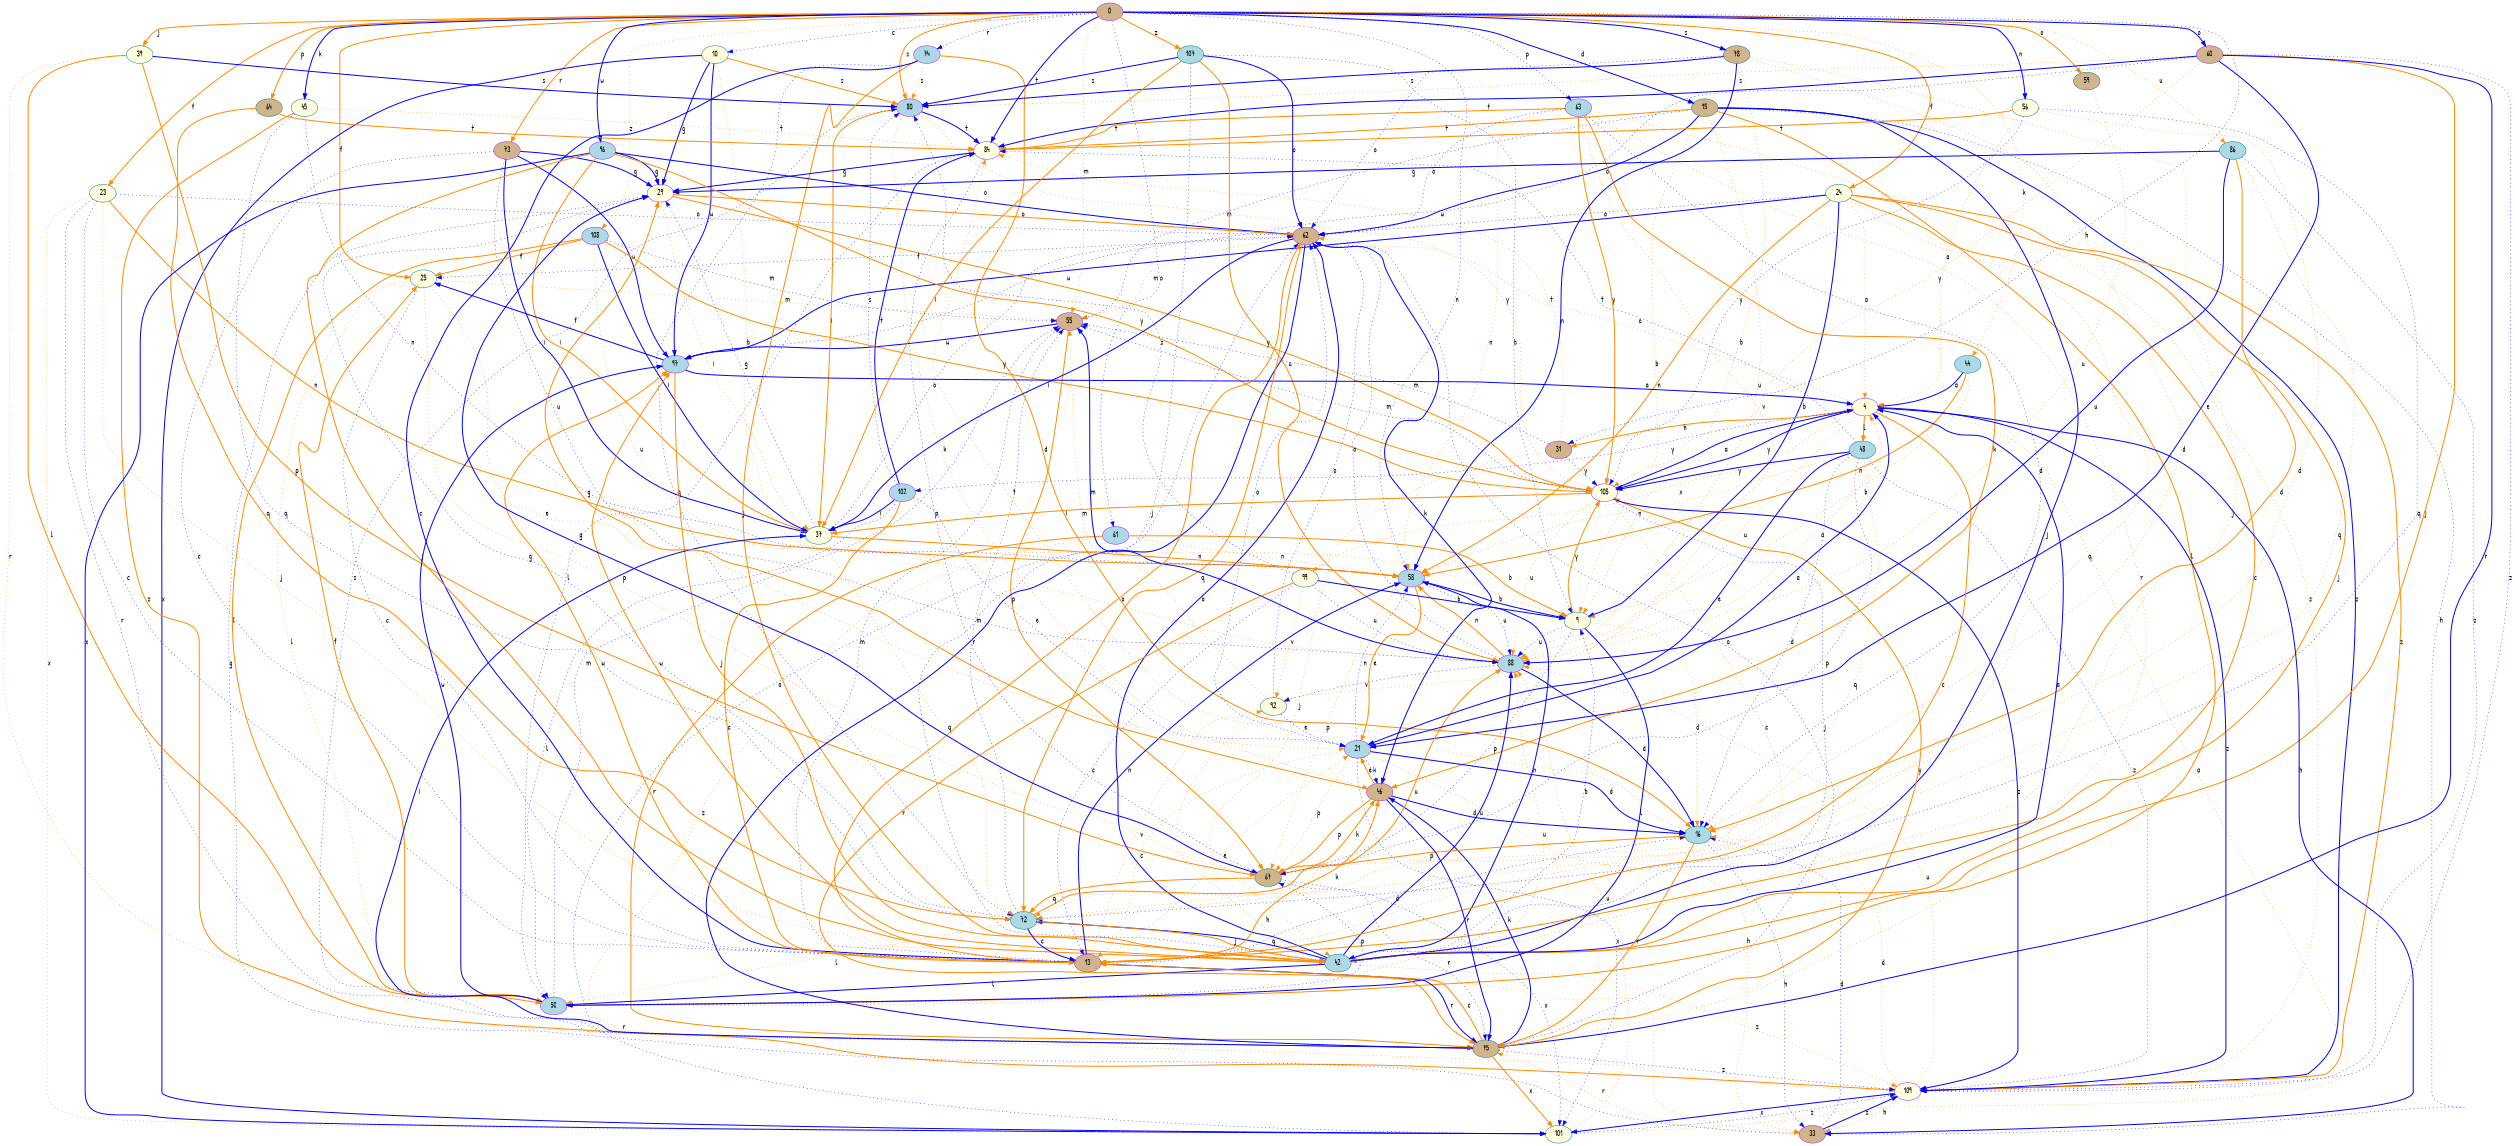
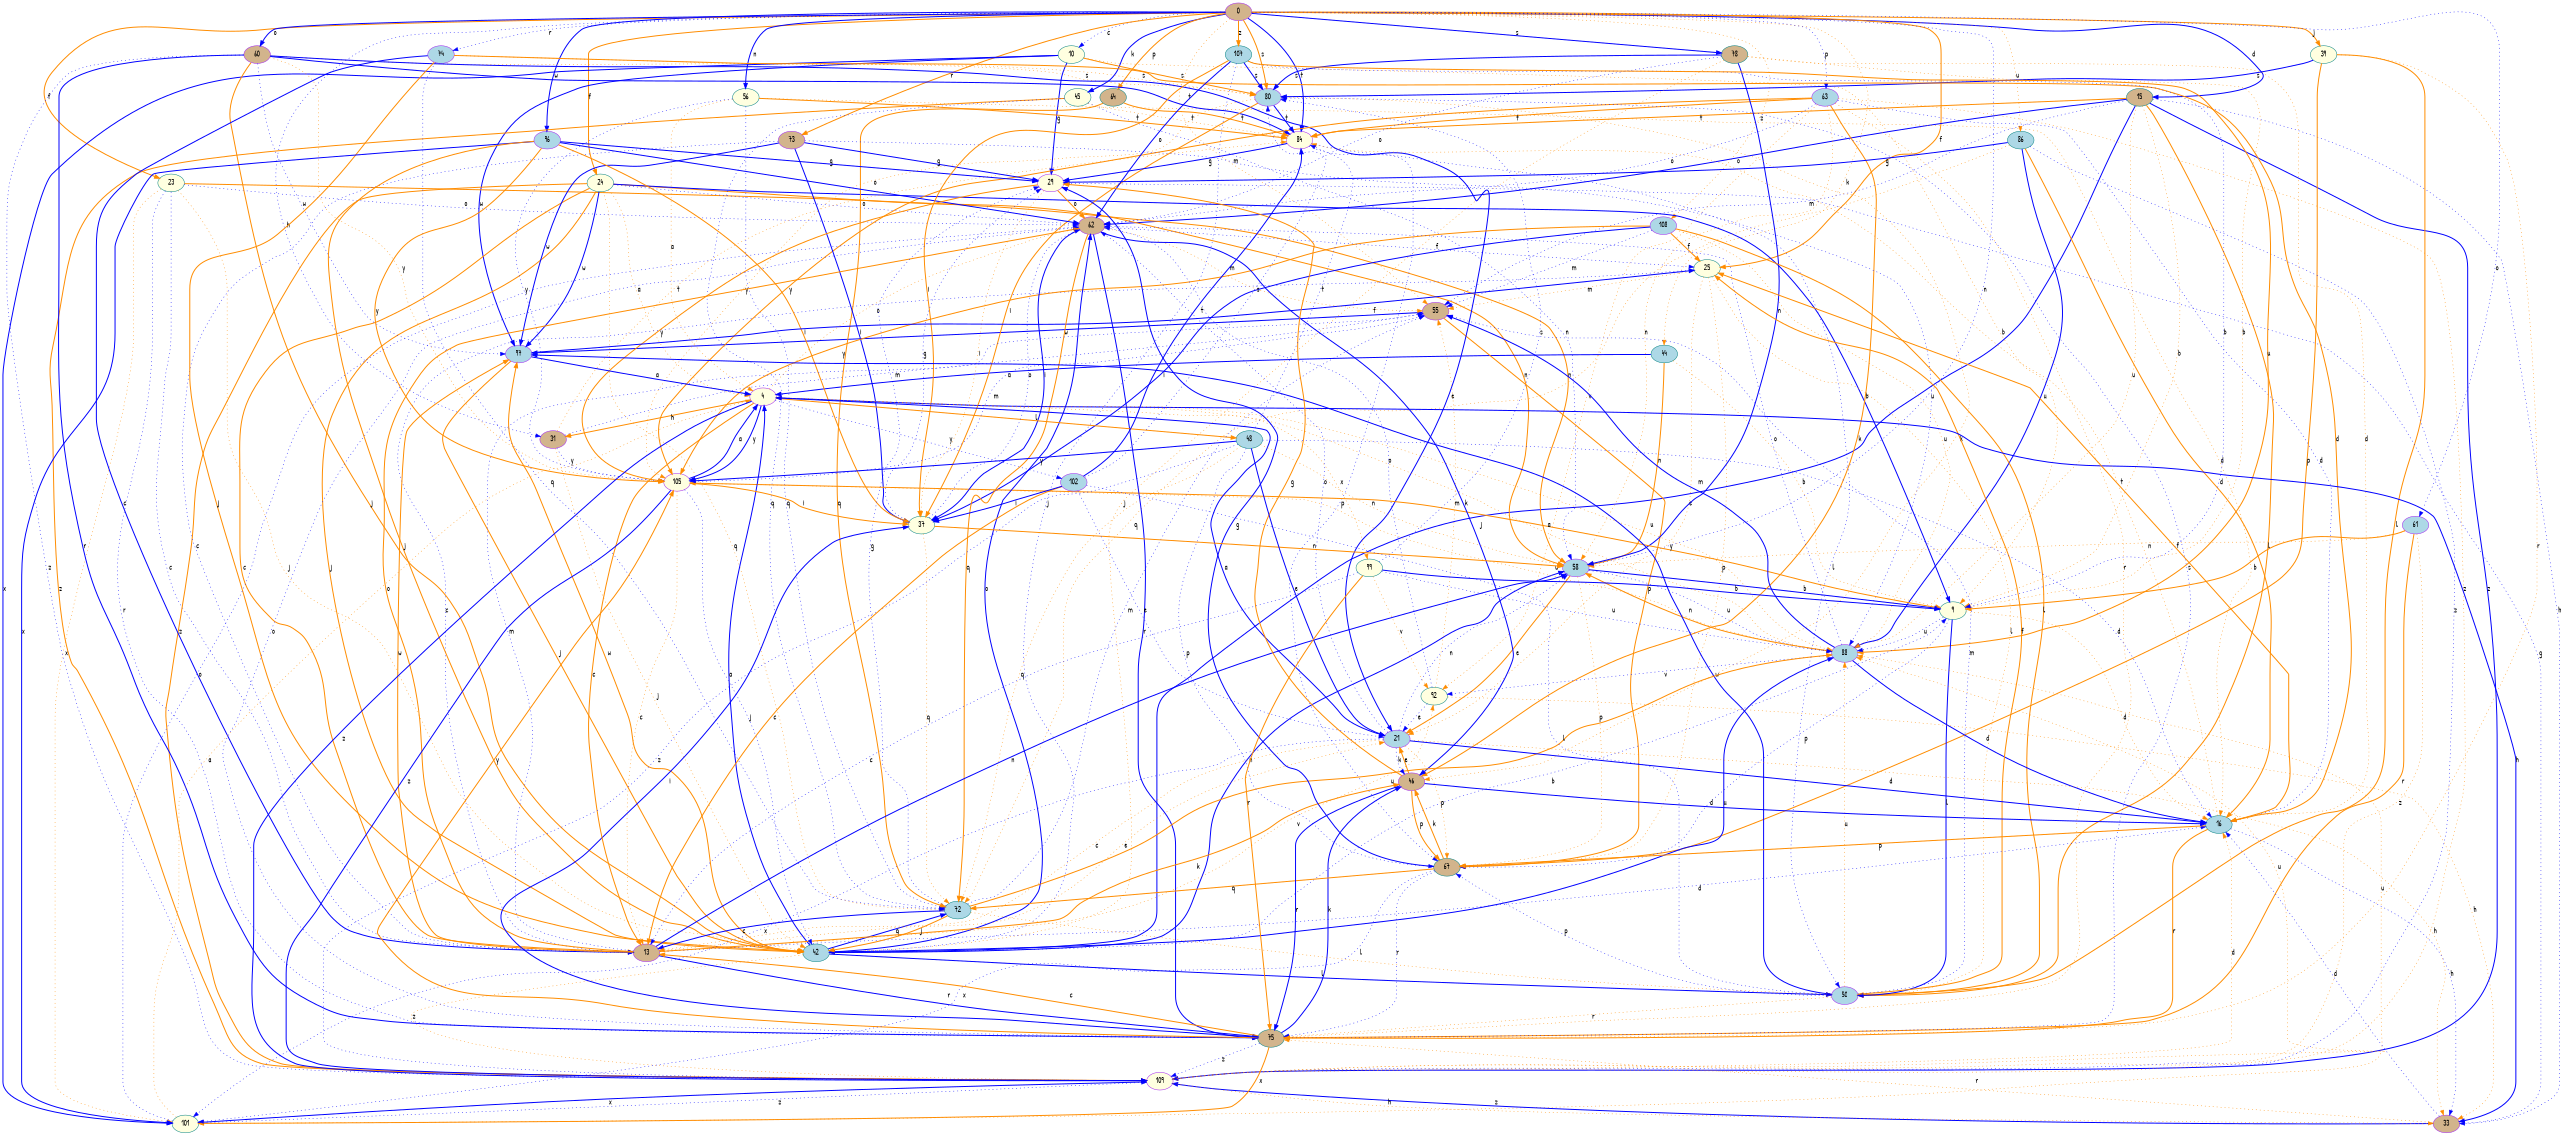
(2087, 81) -> none
none -> (2112, 477)
